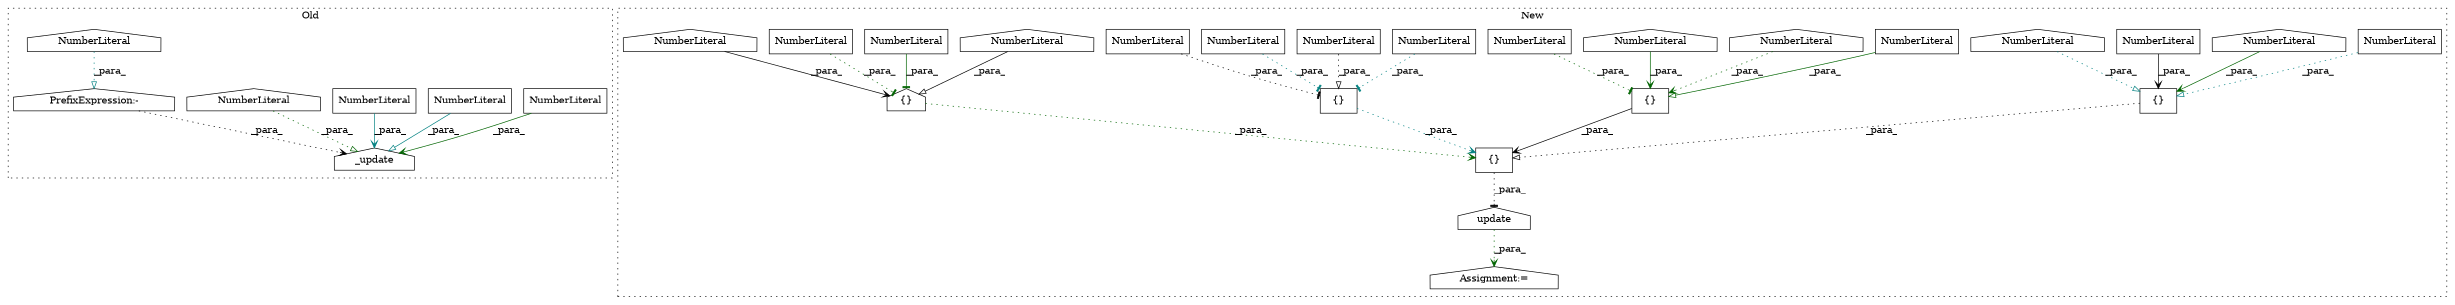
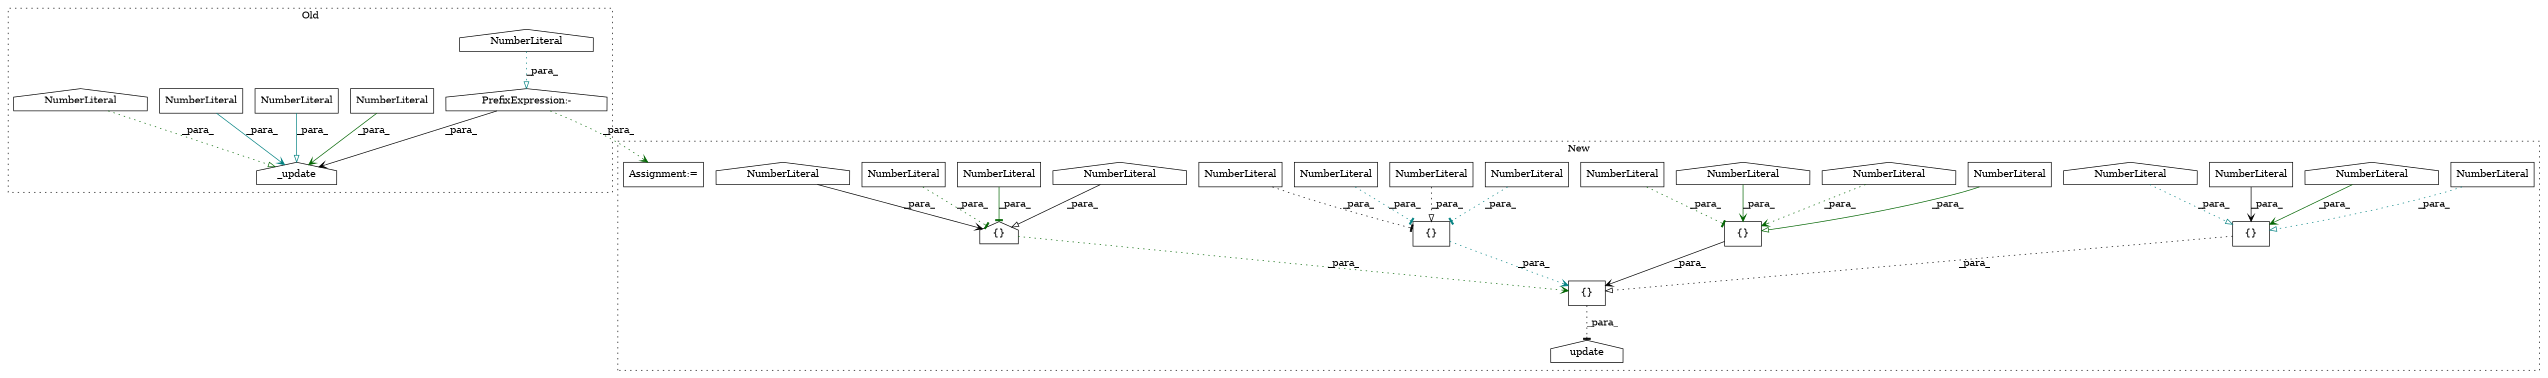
(239, 132) -> (411, 138)
(1494, 245) -> (598, 132)
(1494, 279) -> (664, 175)
